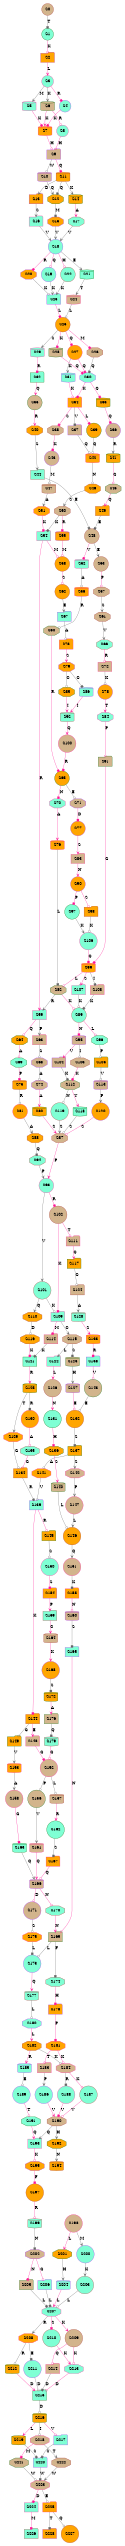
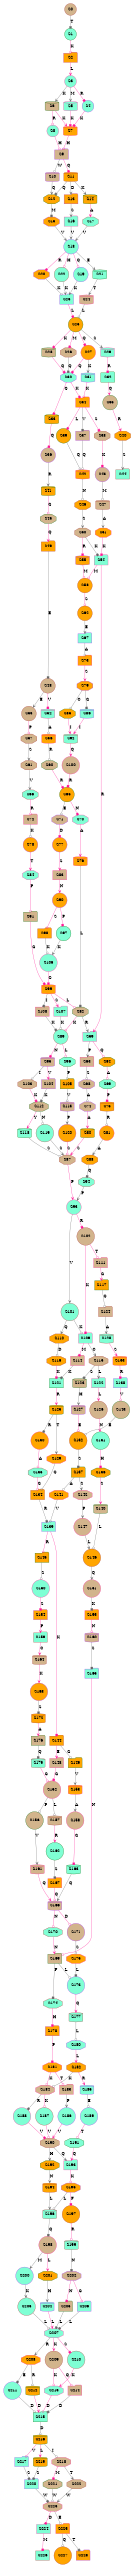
(63, 325) -> (76, 325)
(73, 499) -> none
(51, 1697) -> (38, 1718)
none -> (50, 2214)
